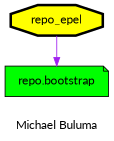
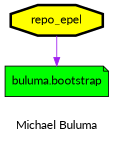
(57, 81) -> (57, 81)
